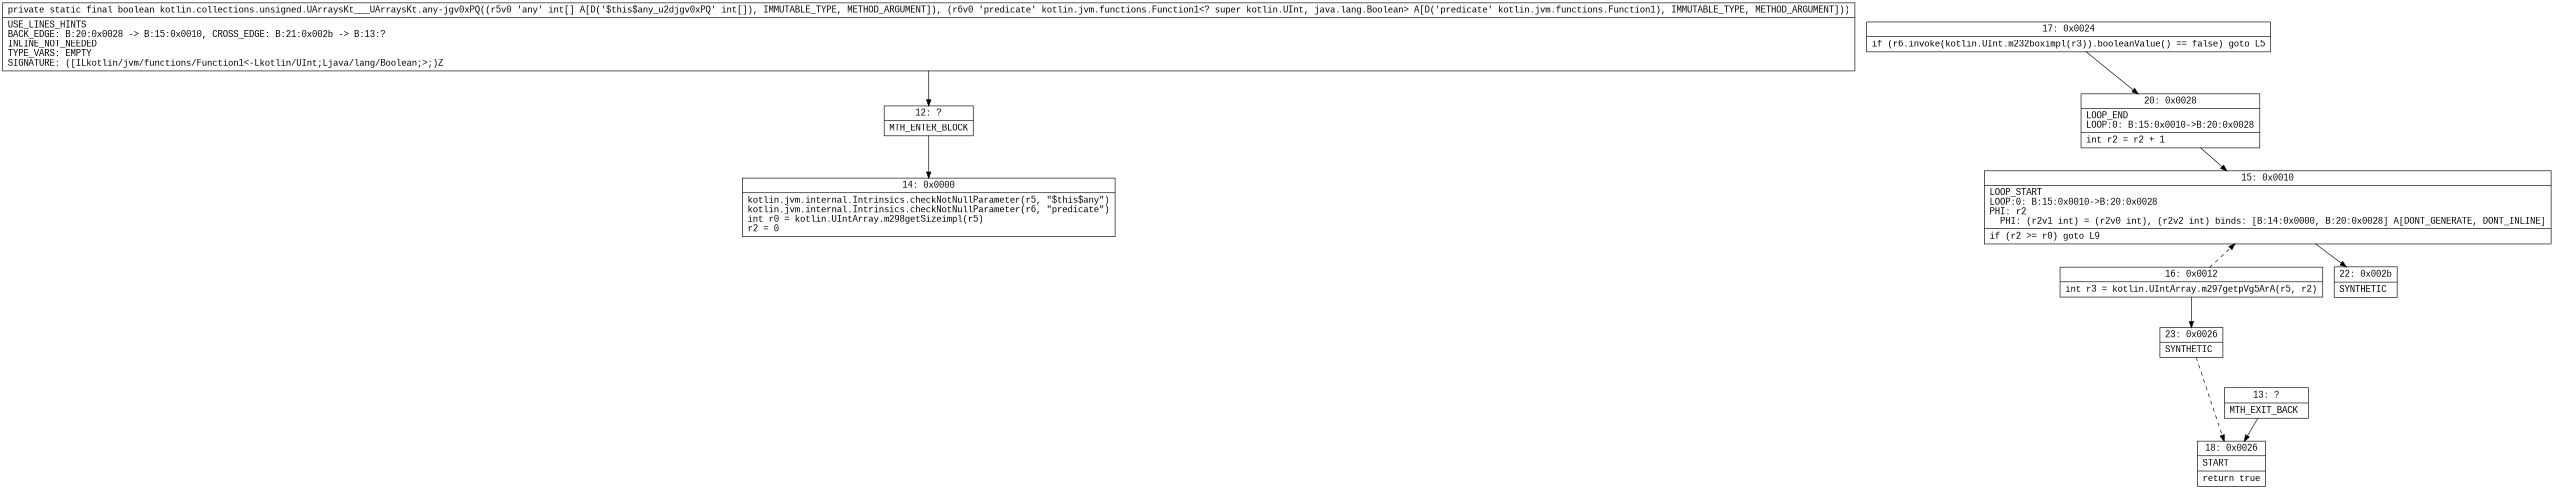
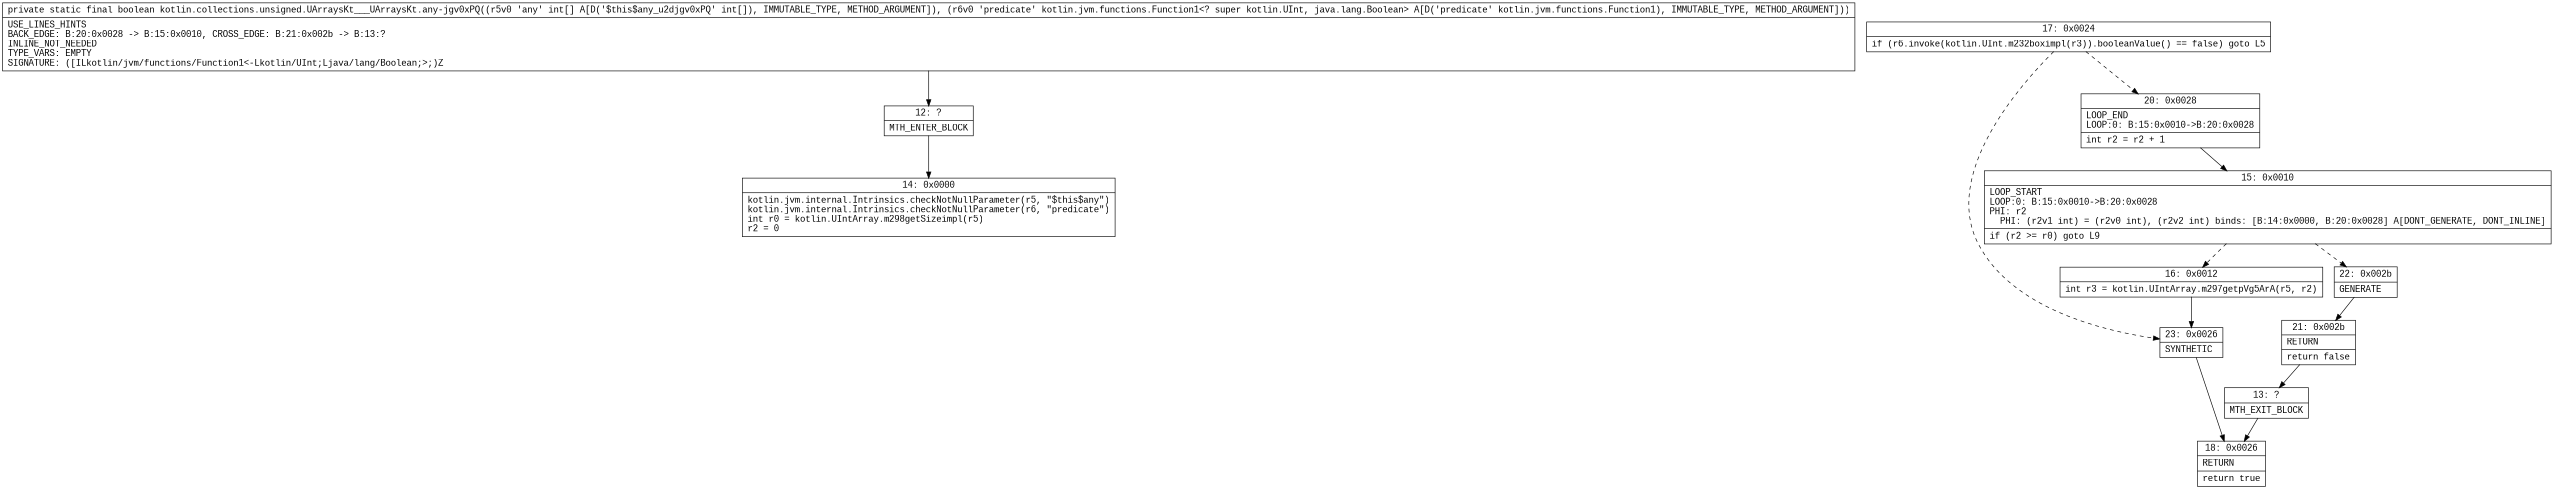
(2110, 71) -> (2110, 71)
none -> (1976, 237)
(2328, 253) -> (2328, 253)
(2220, 258) -> (2217, 253)
(2363, 289) -> (2361, 289)
none -> (2319, 343)
(2209, 396) -> (2209, 396)
(2264, 410) -> (2266, 410)
(2216, 463) -> (2218, 463)
